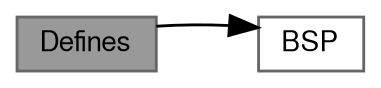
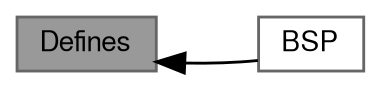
(193, 25) -> (221, 63)
